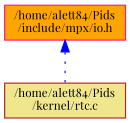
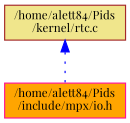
(65, 68) -> (65, 68)
